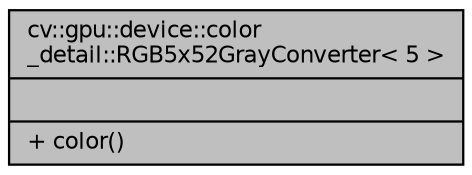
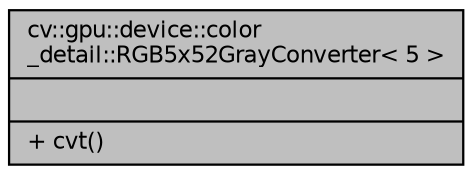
(76, 142) -> (66, 142)
